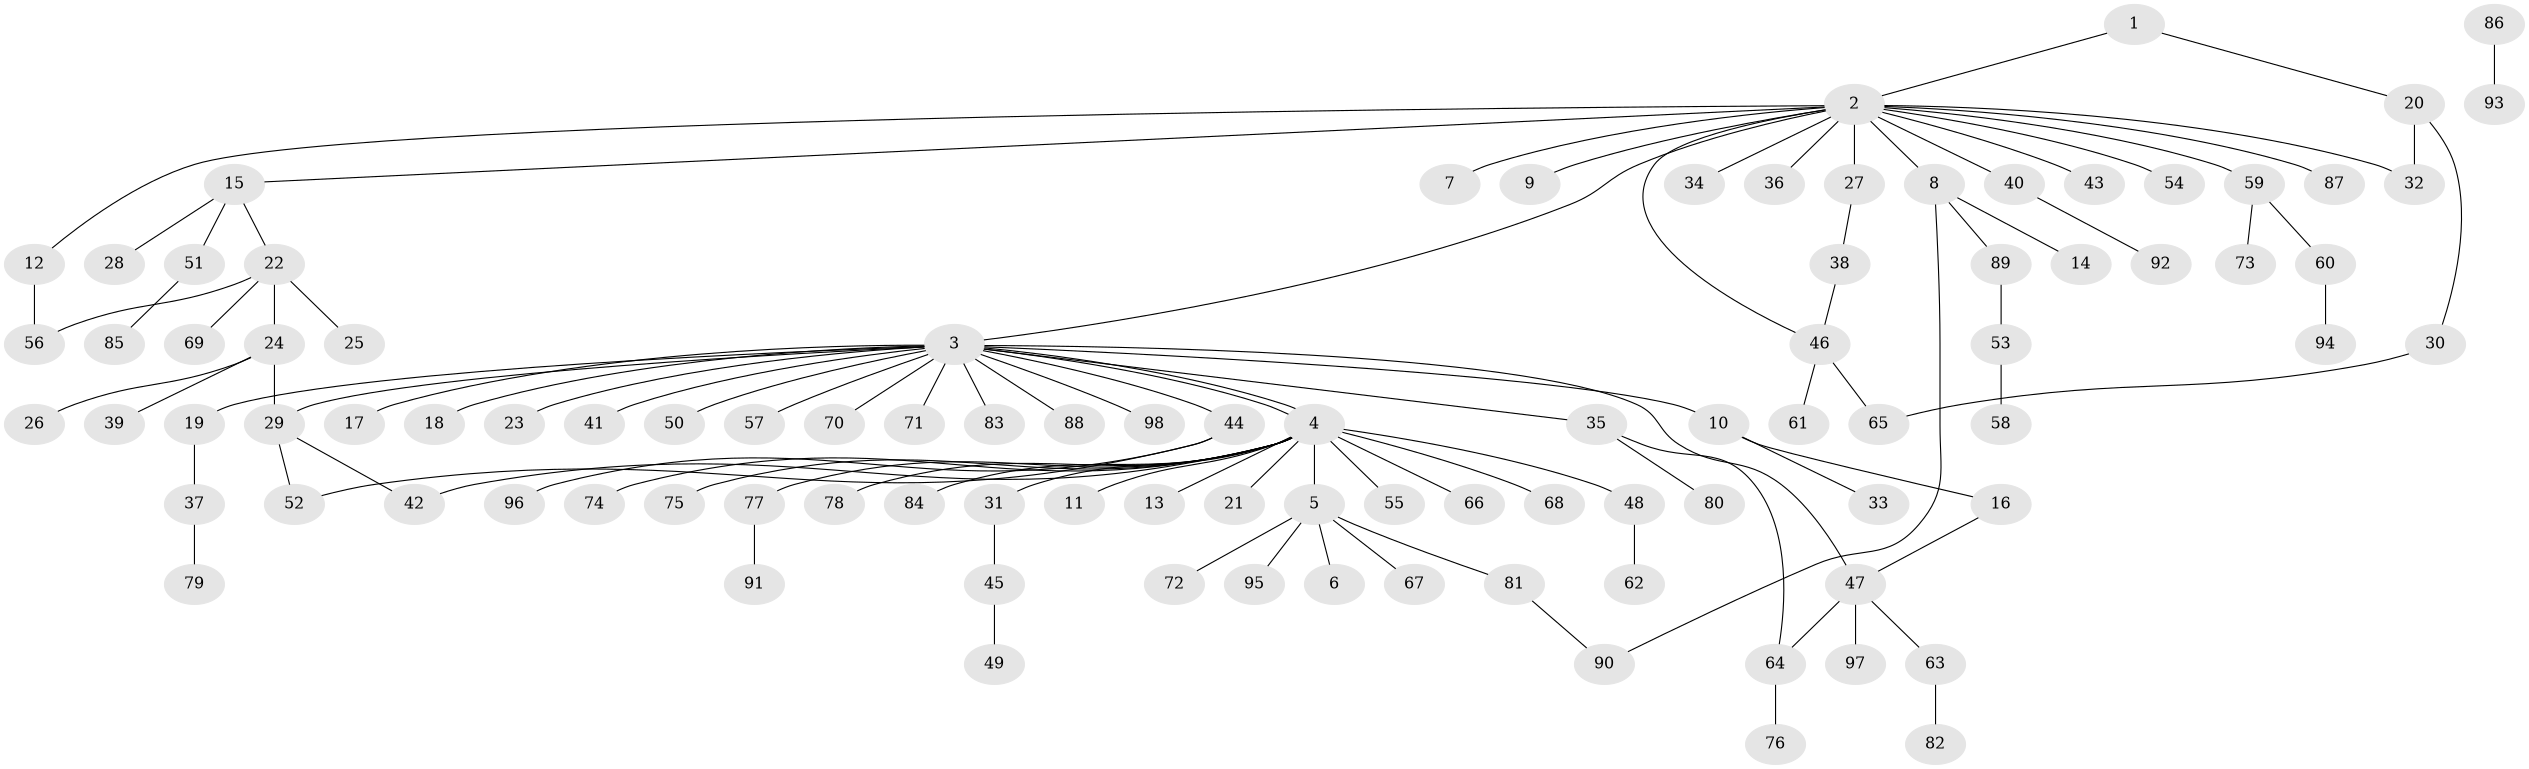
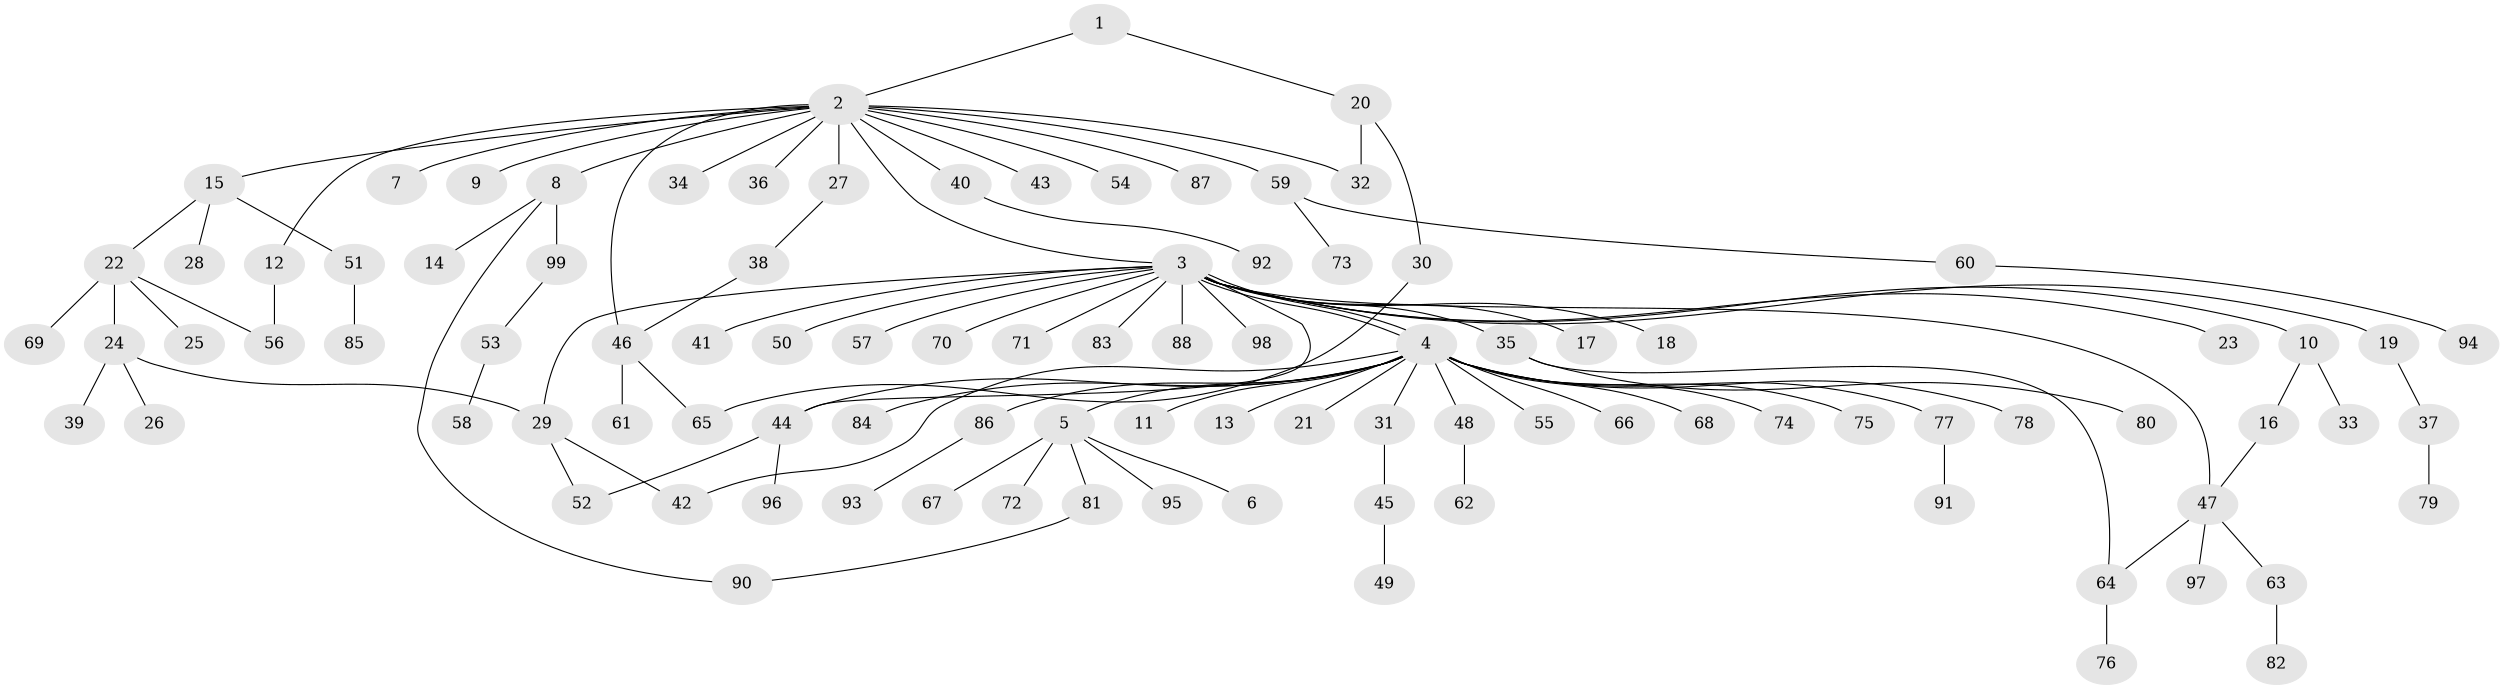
(2001, 264) -> (557, 264)
none -> (983, 380)
none -> (1205, 383)
